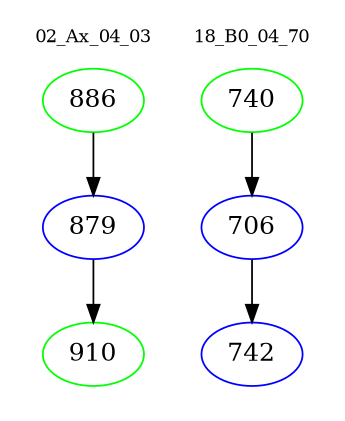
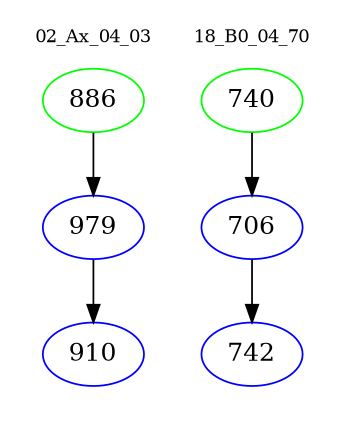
(93, 227) -> (93, 227)
(93, 354) -> (93, 354)
